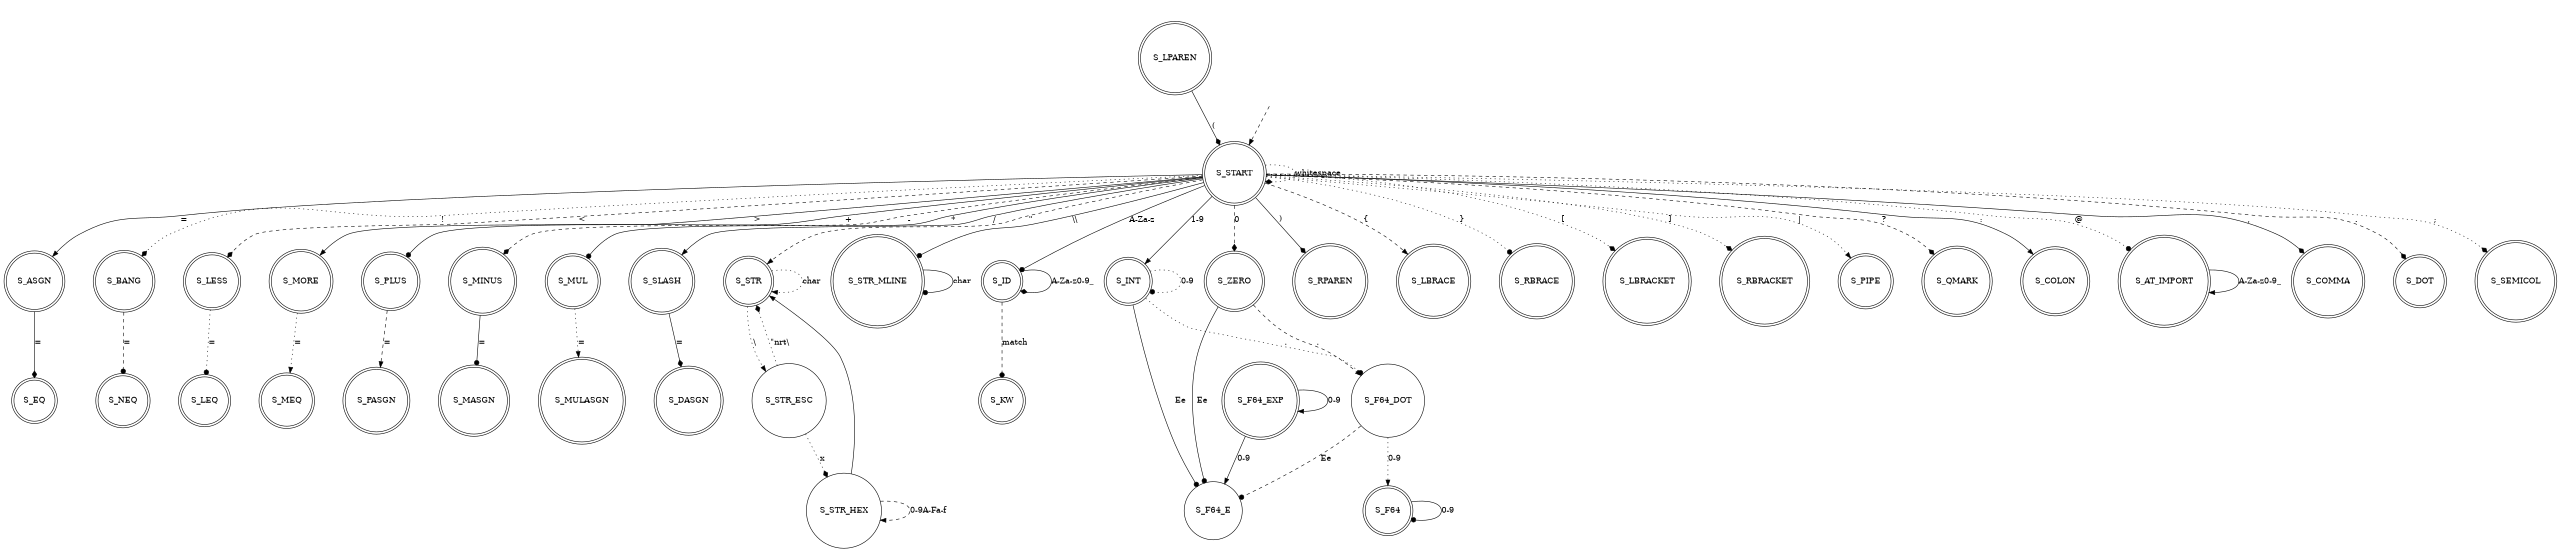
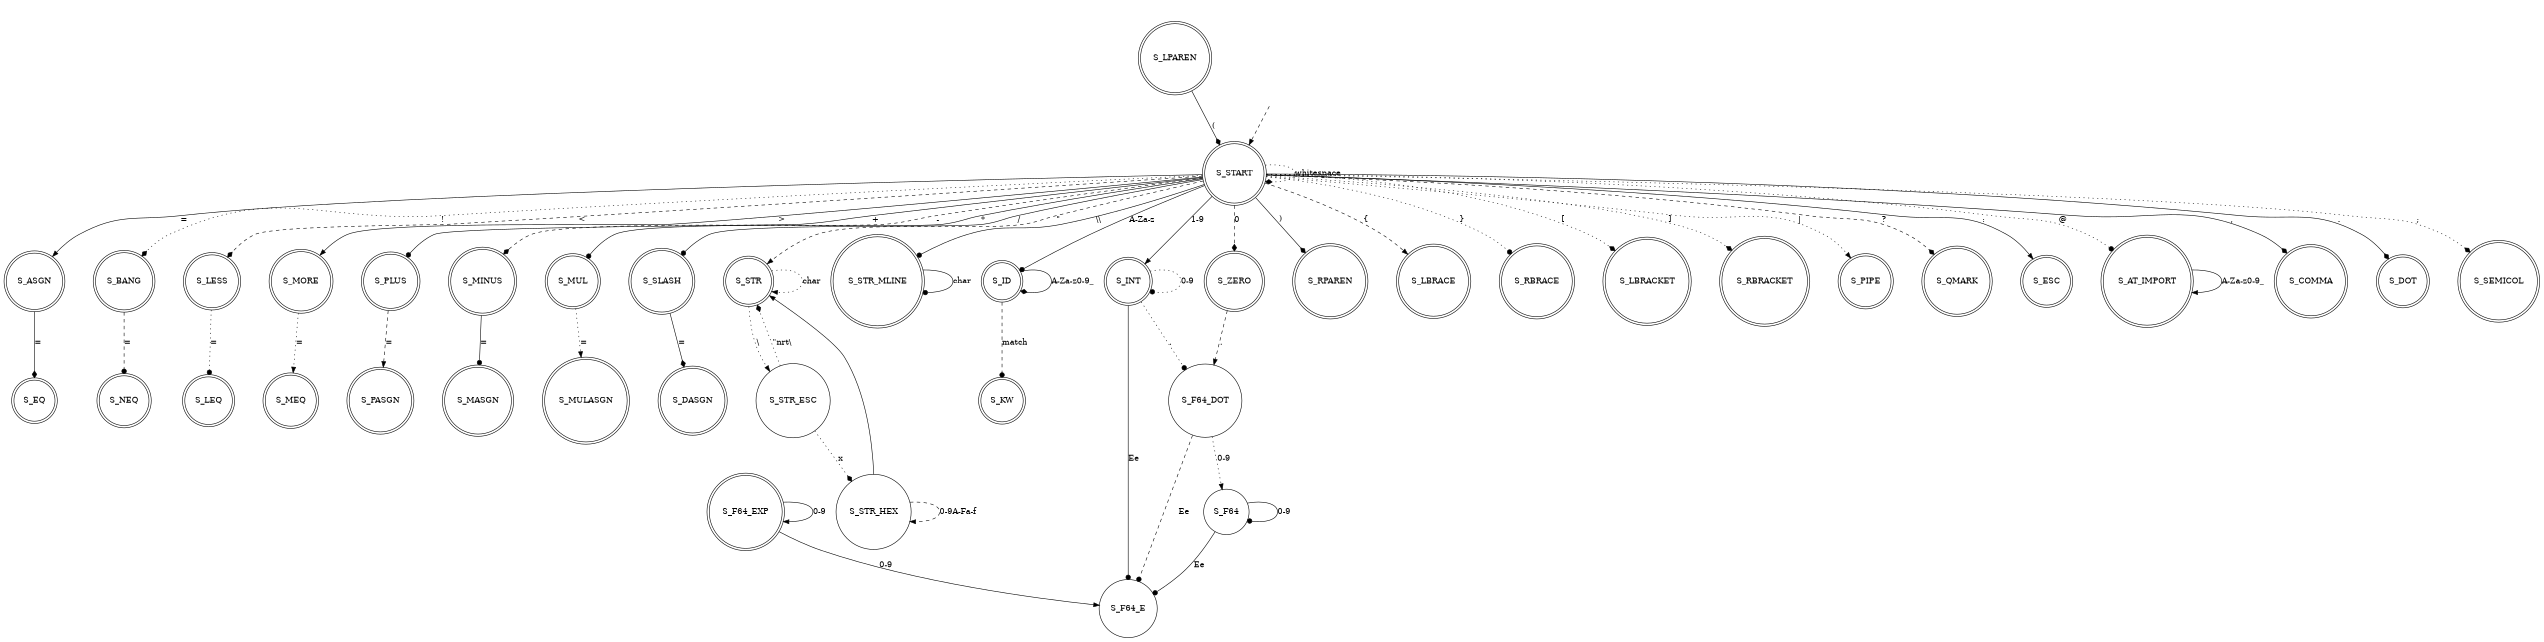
(2068, 200) -> (2056, 201)
(970, 222) -> (996, 222)
(2055, 281) -> (2047, 281)
(1193, 391) -> (1190, 565)
(1388, 511) -> (1226, 512)
